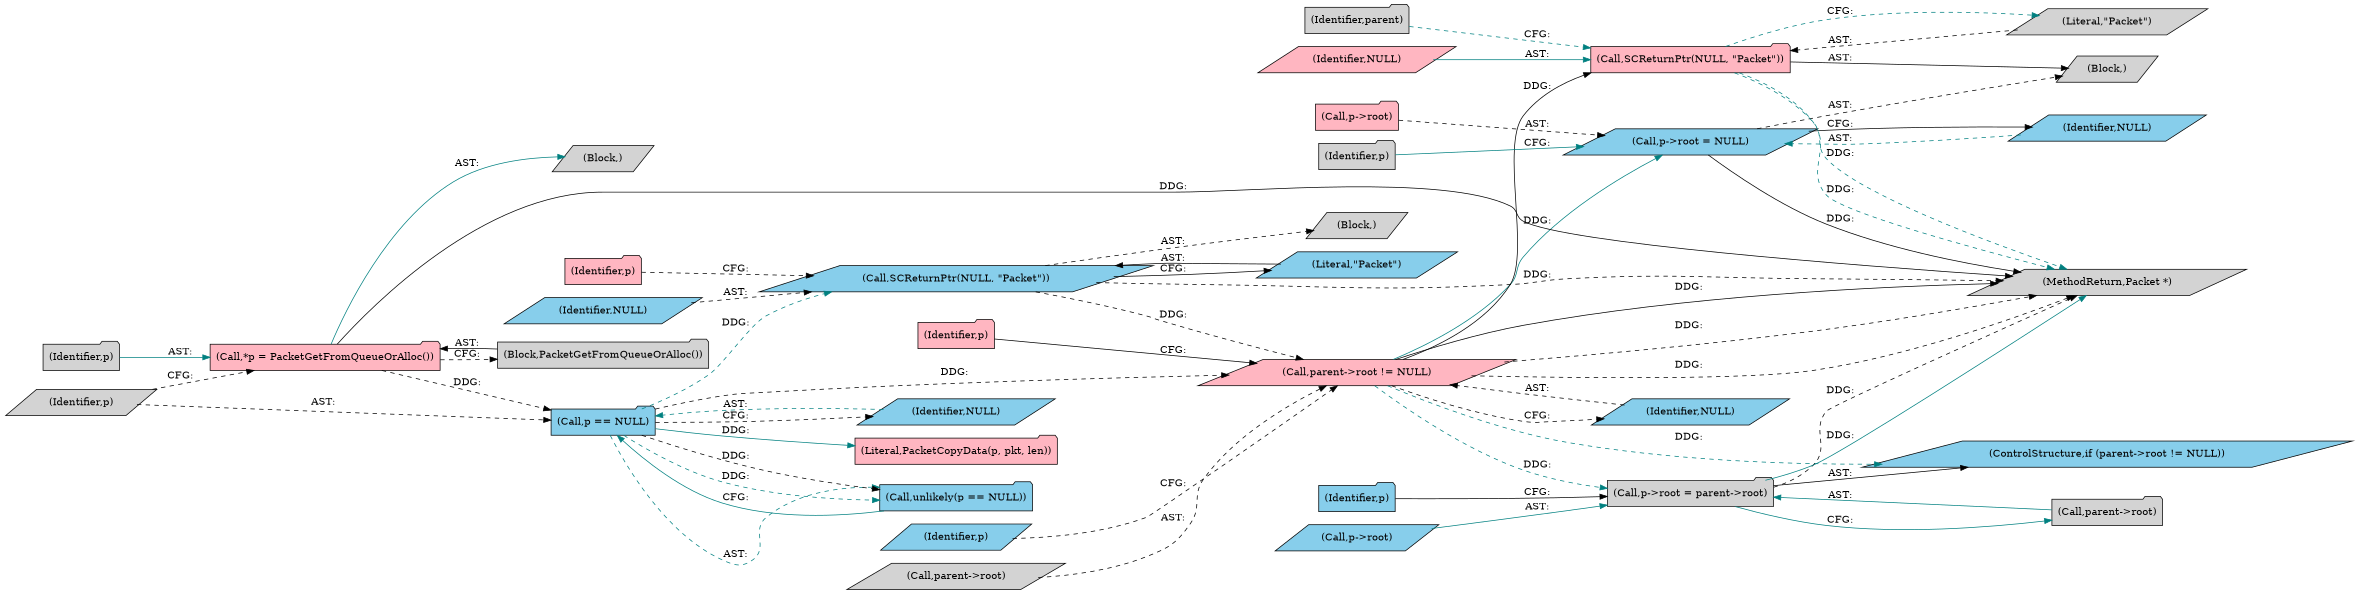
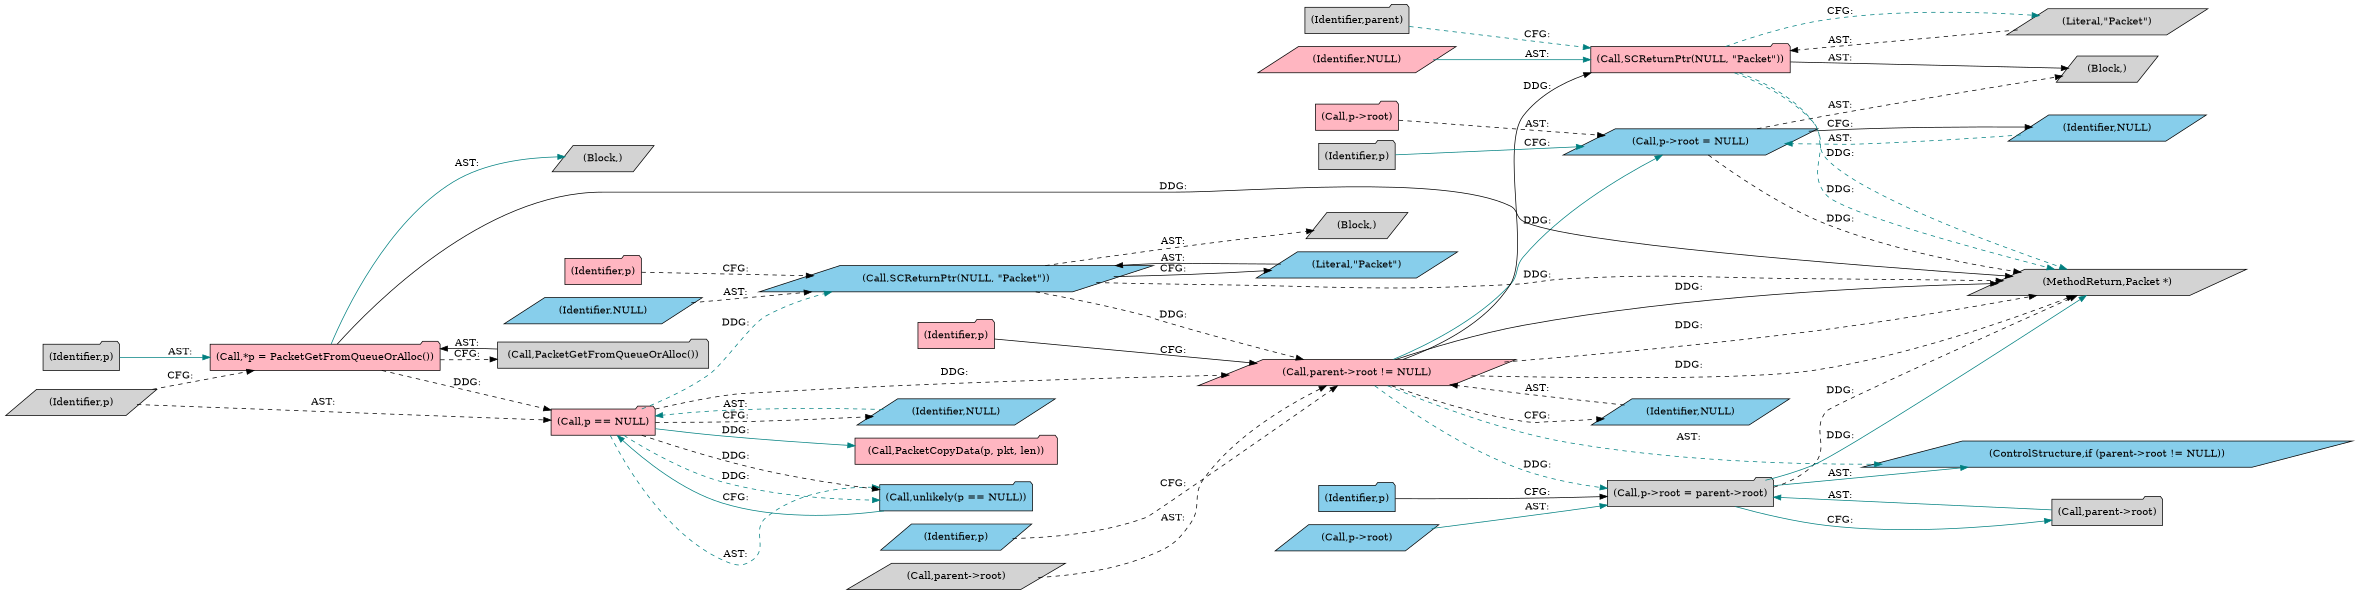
(1853, 234) -> (1853, 234)
(603, 355) -> (603, 355)
(603, 422) -> (603, 422)
(1690, 437) -> (1690, 437)
(956, 451) -> (956, 451)
(1867, 477) -> (1867, 477)
